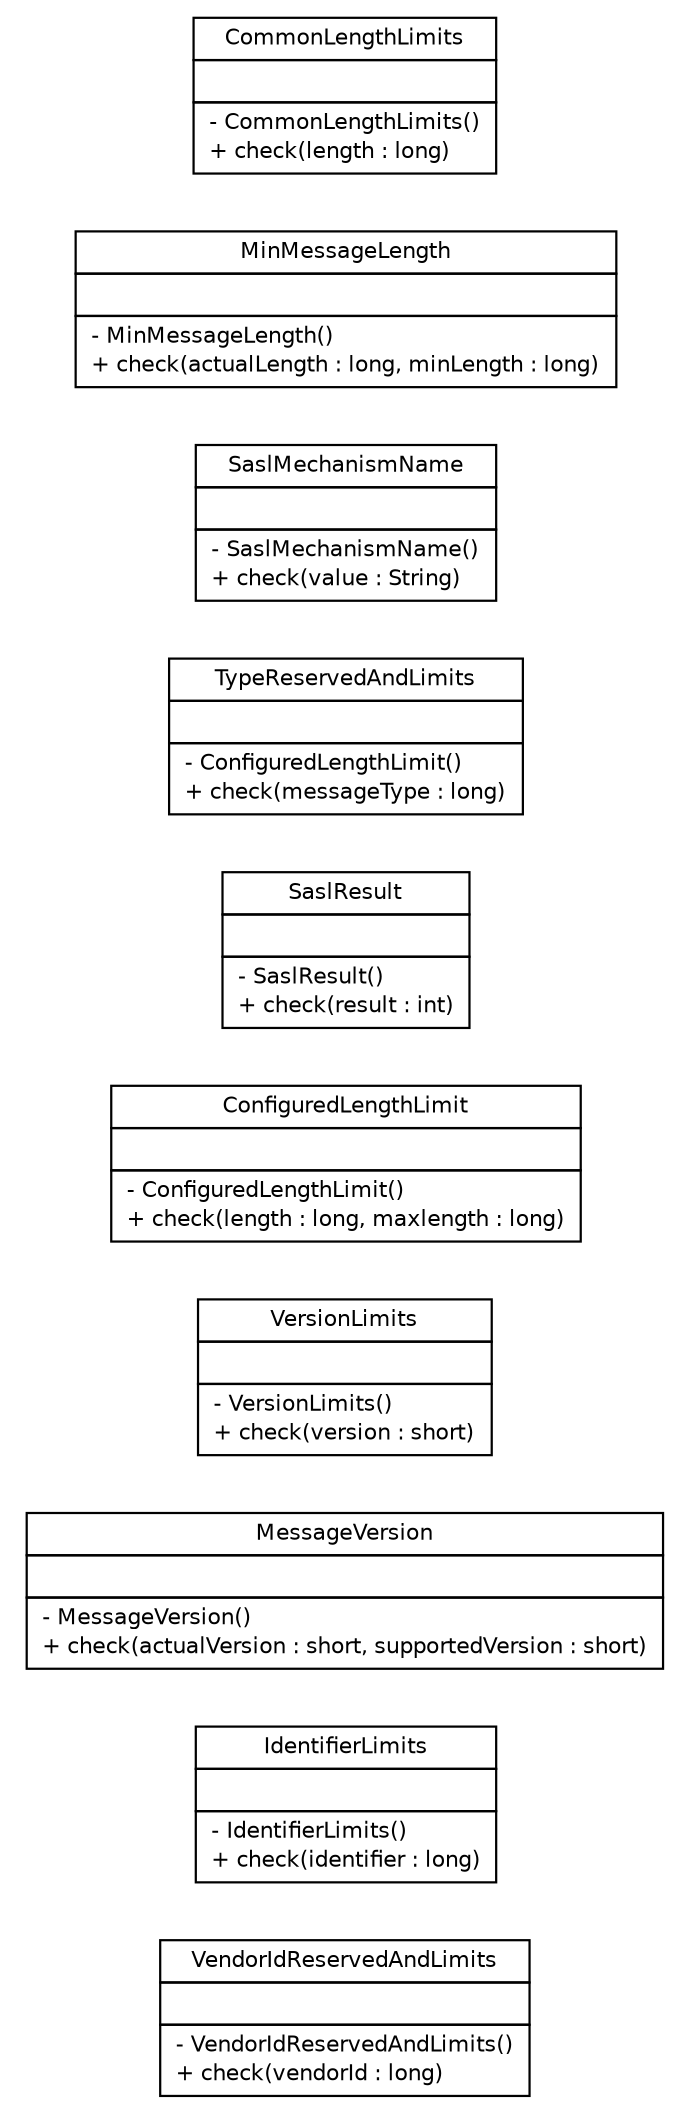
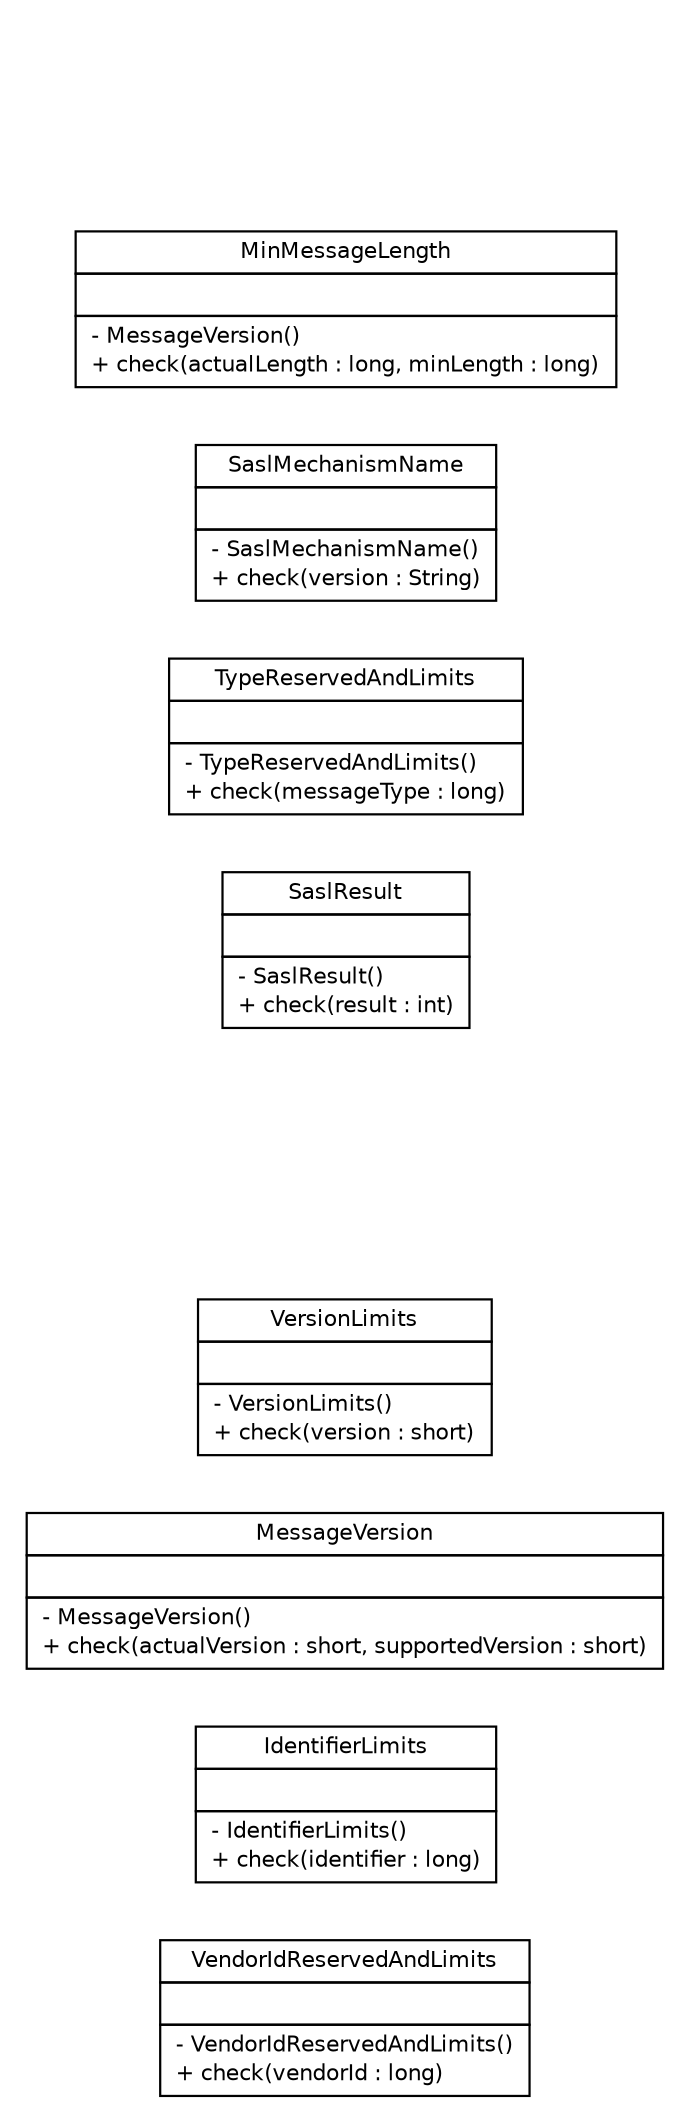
(345, 96) -> none
(212, 336) -> (196, 336)
(336, 578) -> (346, 578)
(324, 763) -> (332, 763)
(345, 1164) -> none
